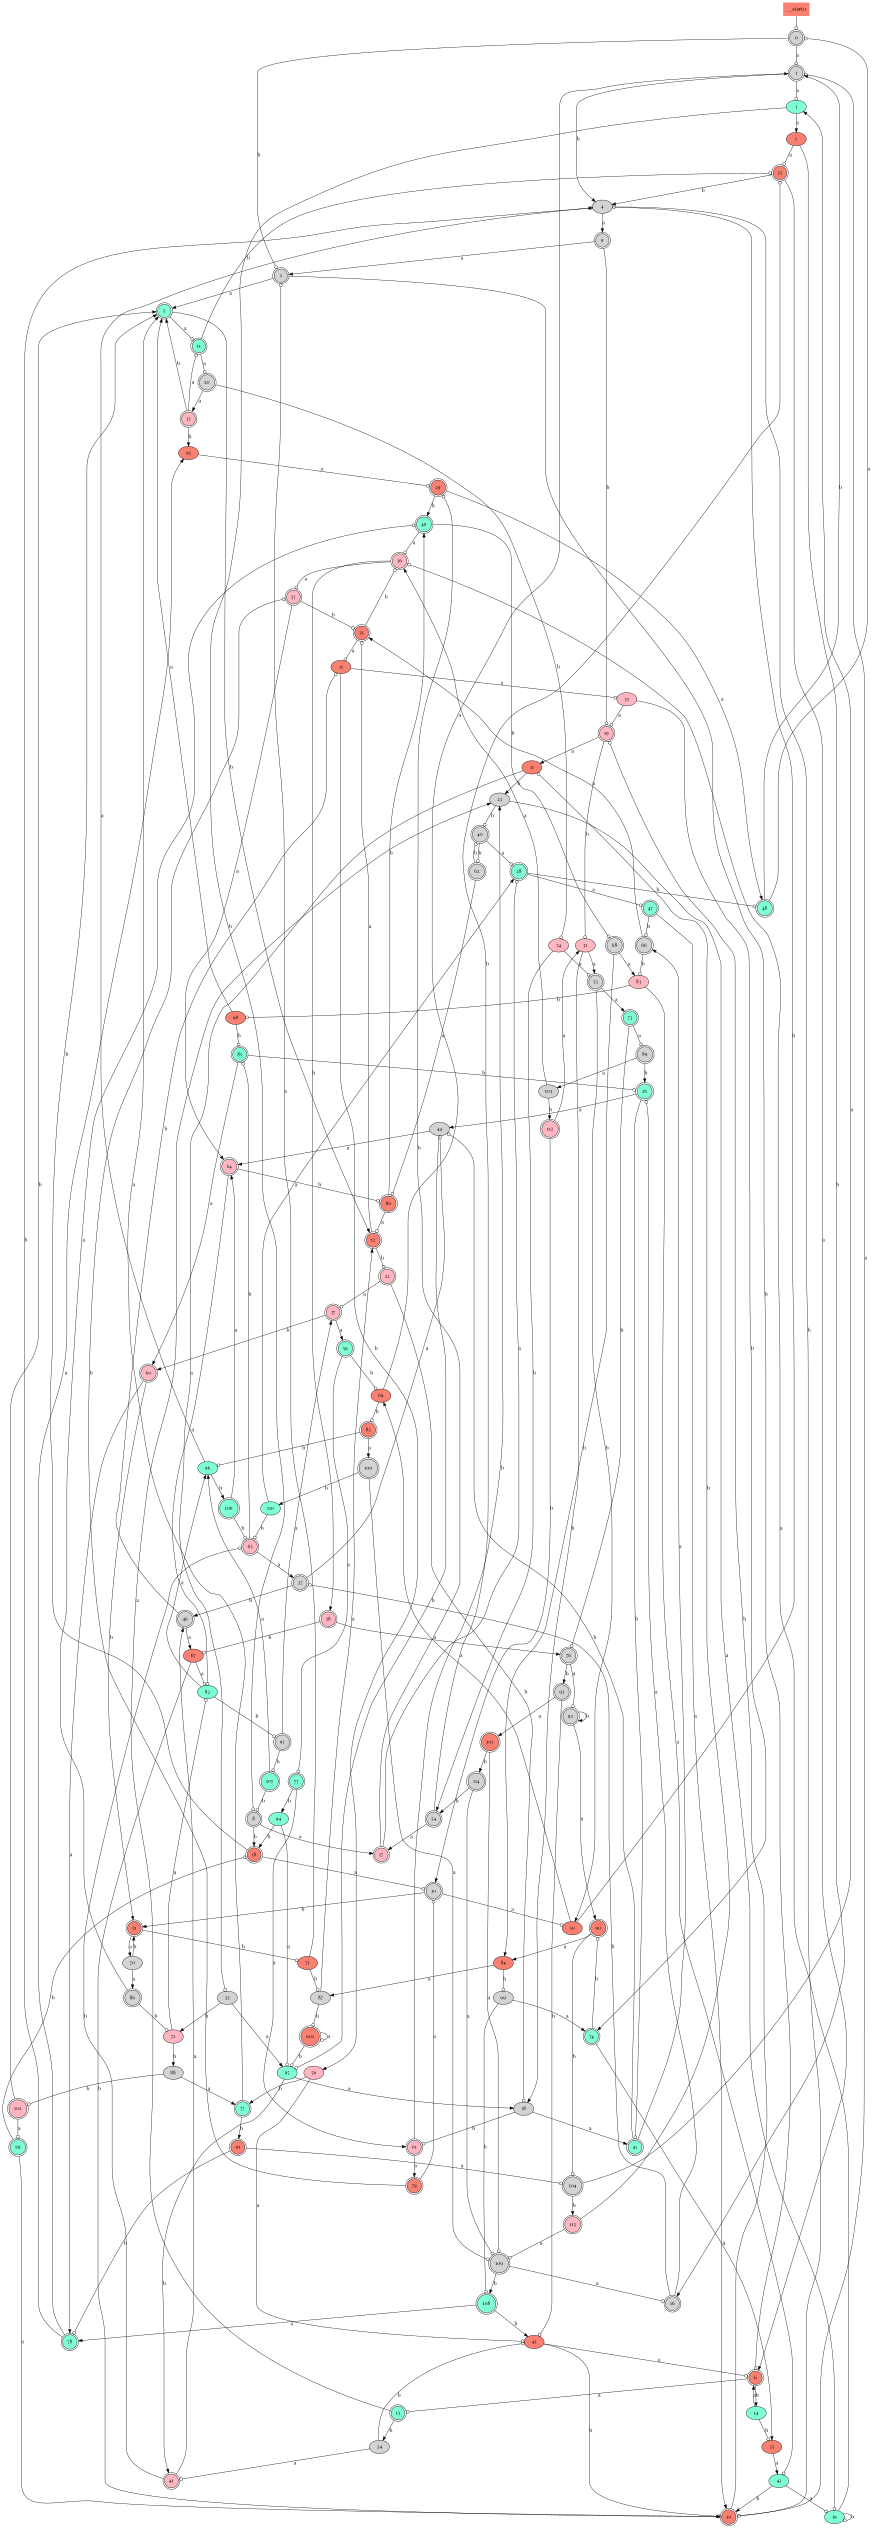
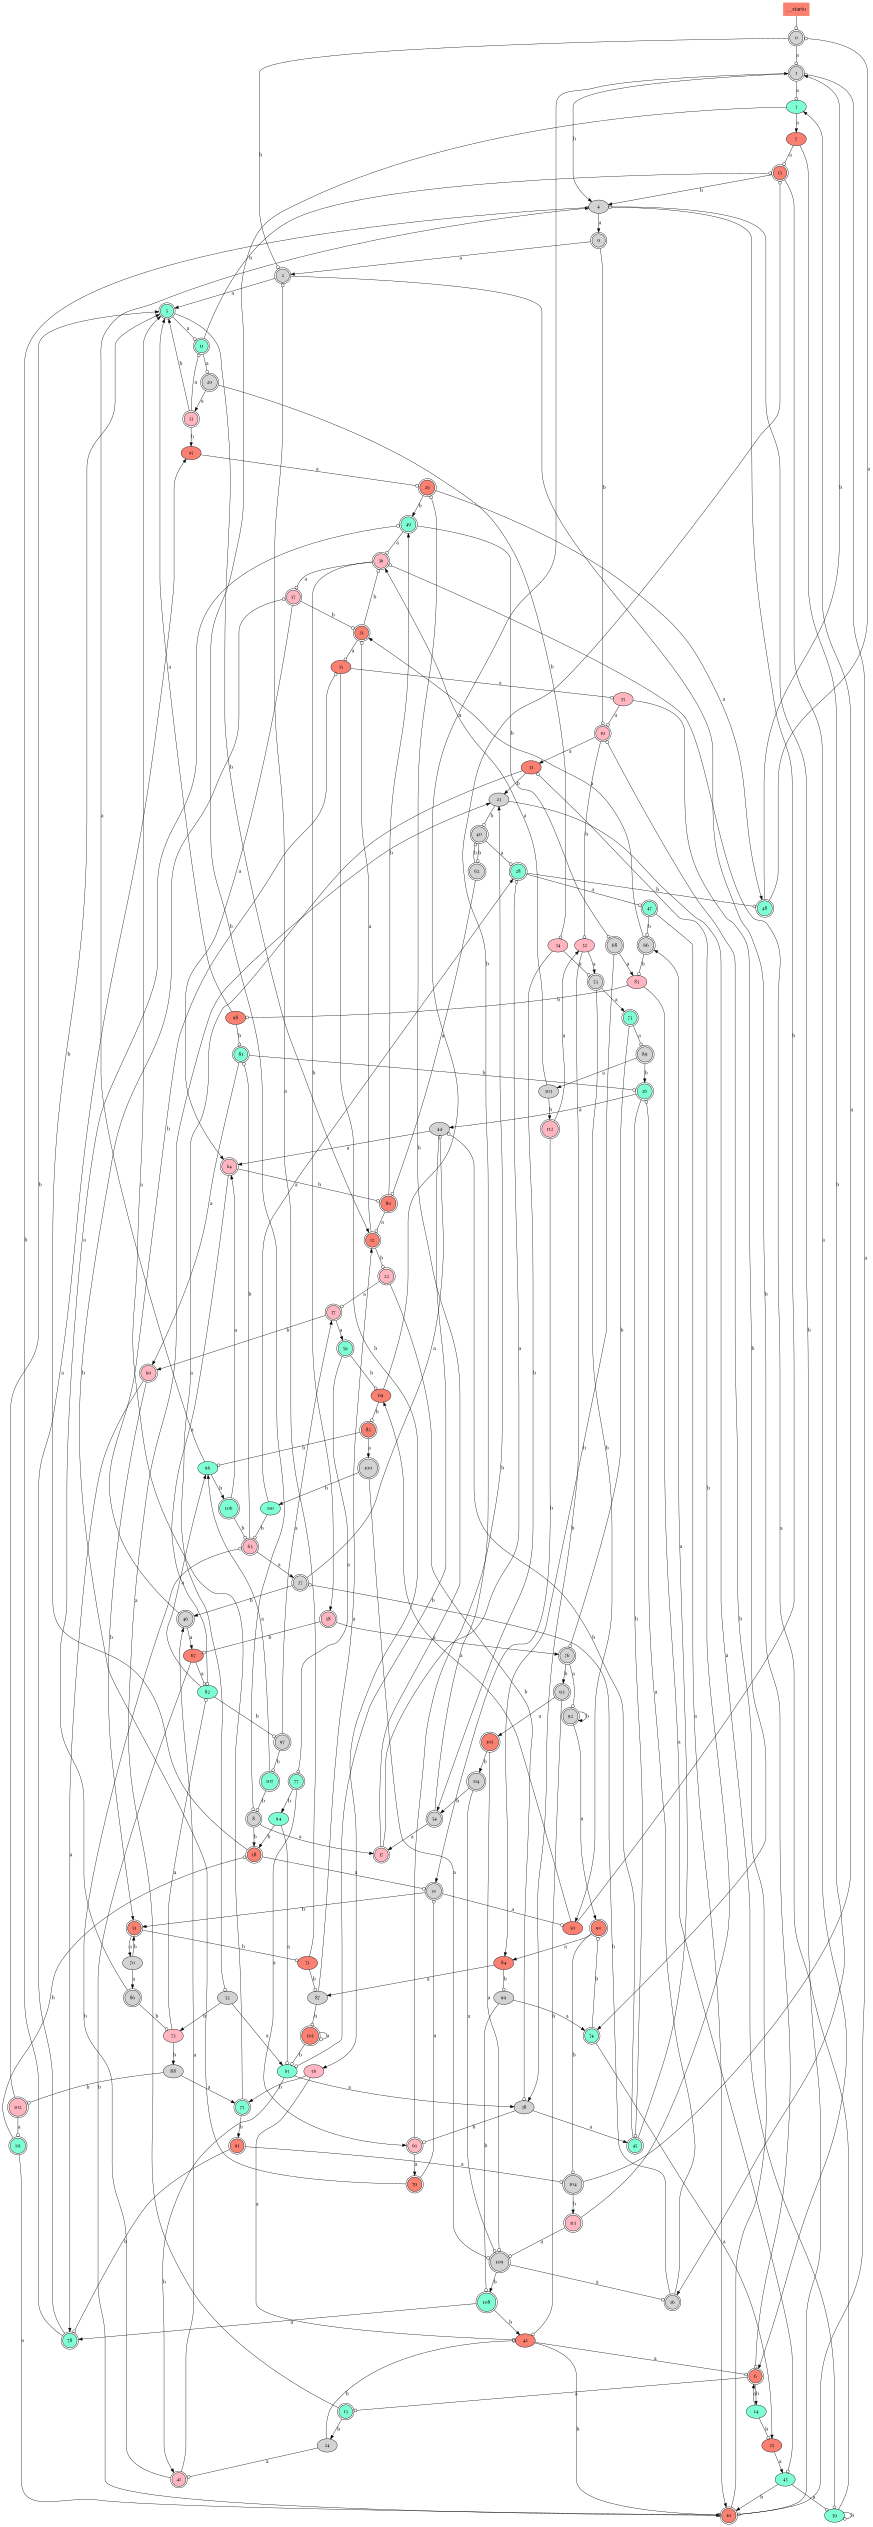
(310, 2037) -> (310, 2036)
